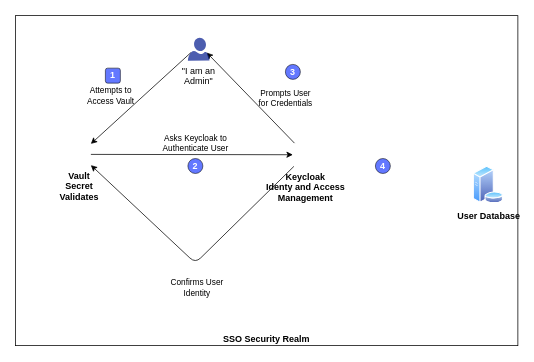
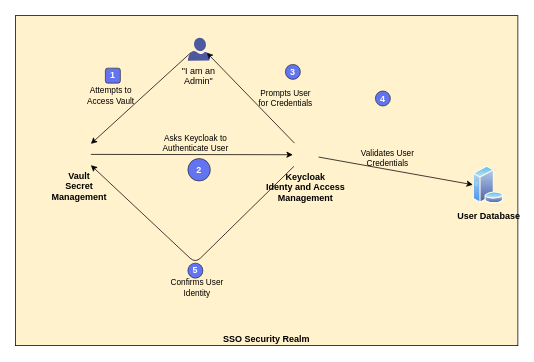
(195, 166) -> (199, 170)
(383, 166) -> (383, 98)
none -> (393, 170)
(79, 176) -> (79, 176)
(267, 180) -> (267, 180)
none -> (195, 270)
